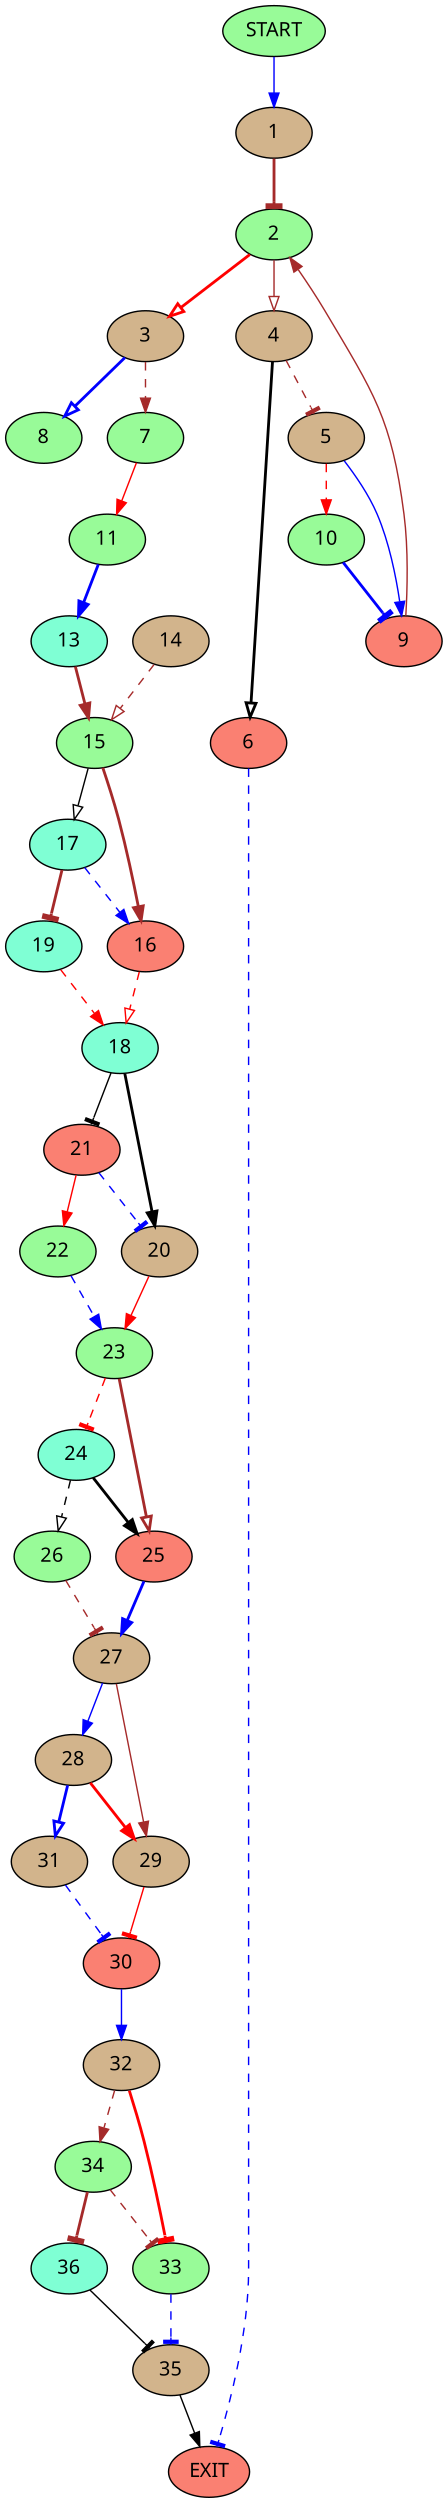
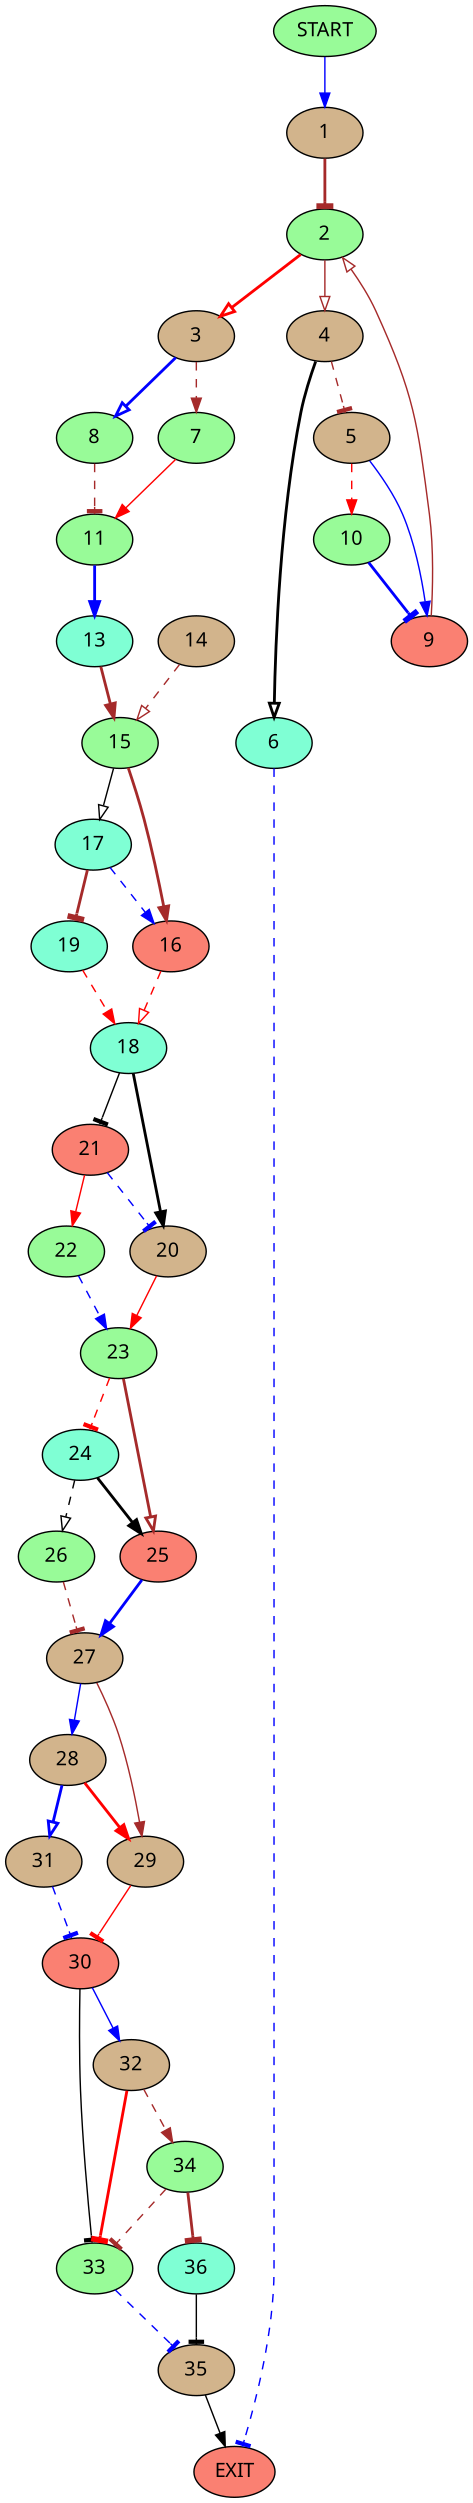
(387, 432) -> (418, 436)
none -> (95, 485)
(249, 743) -> (274, 743)
none -> (82, 2112)
